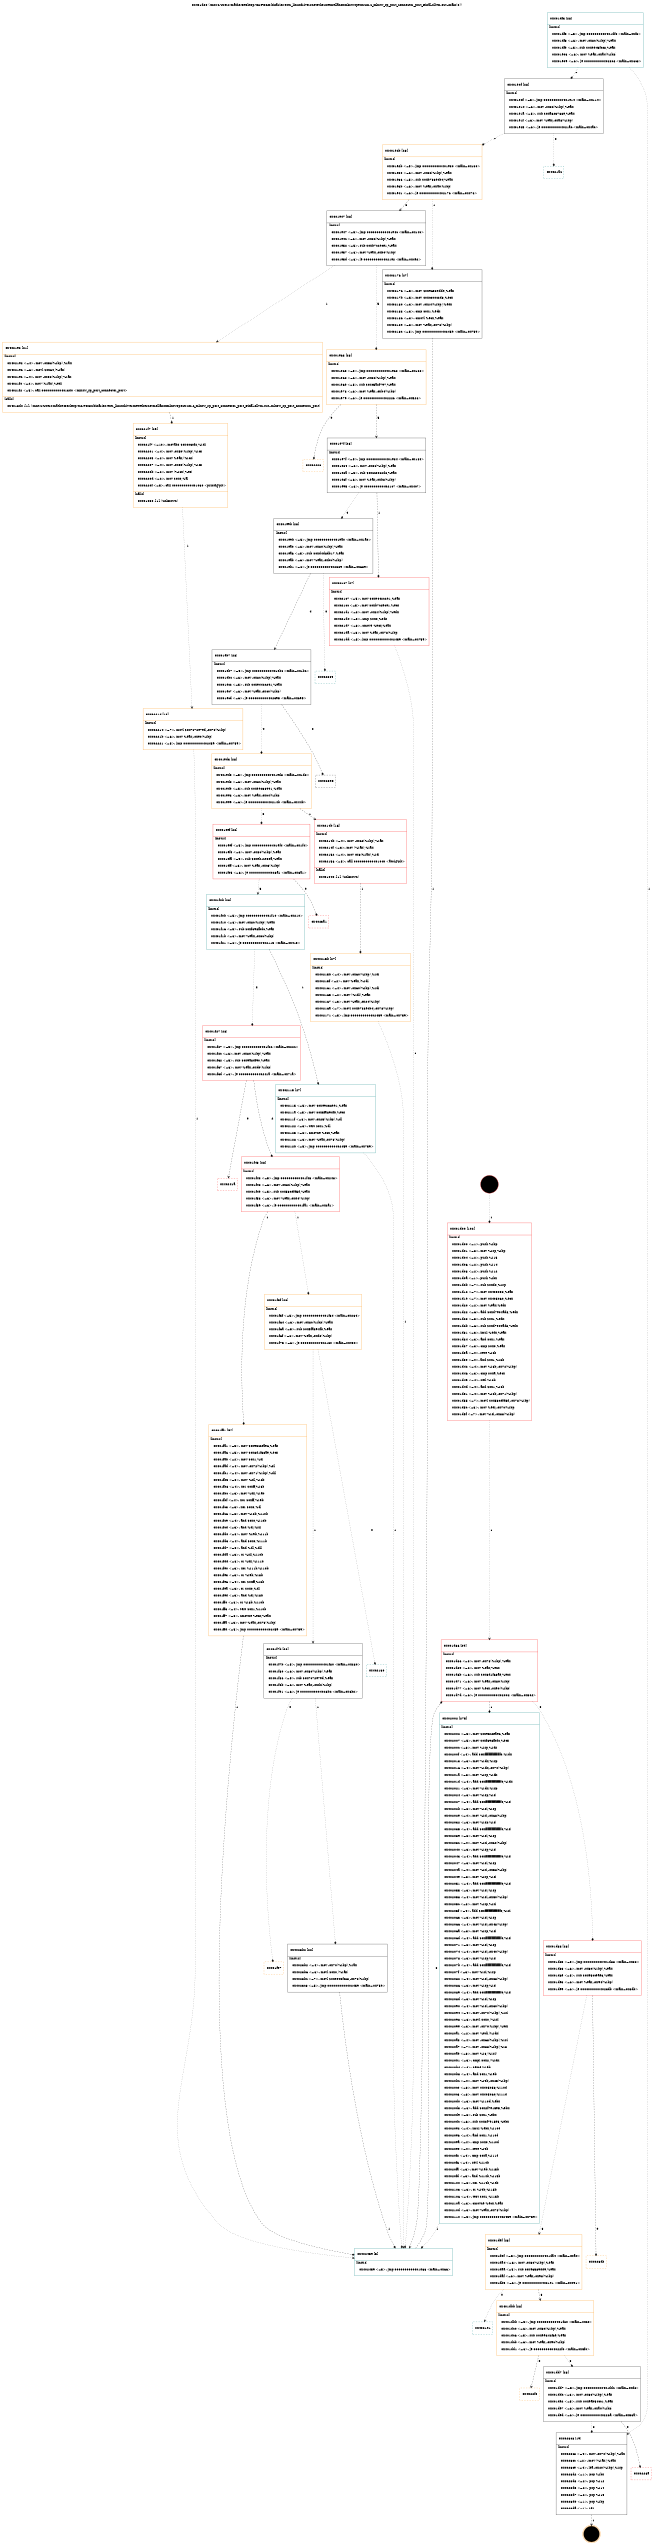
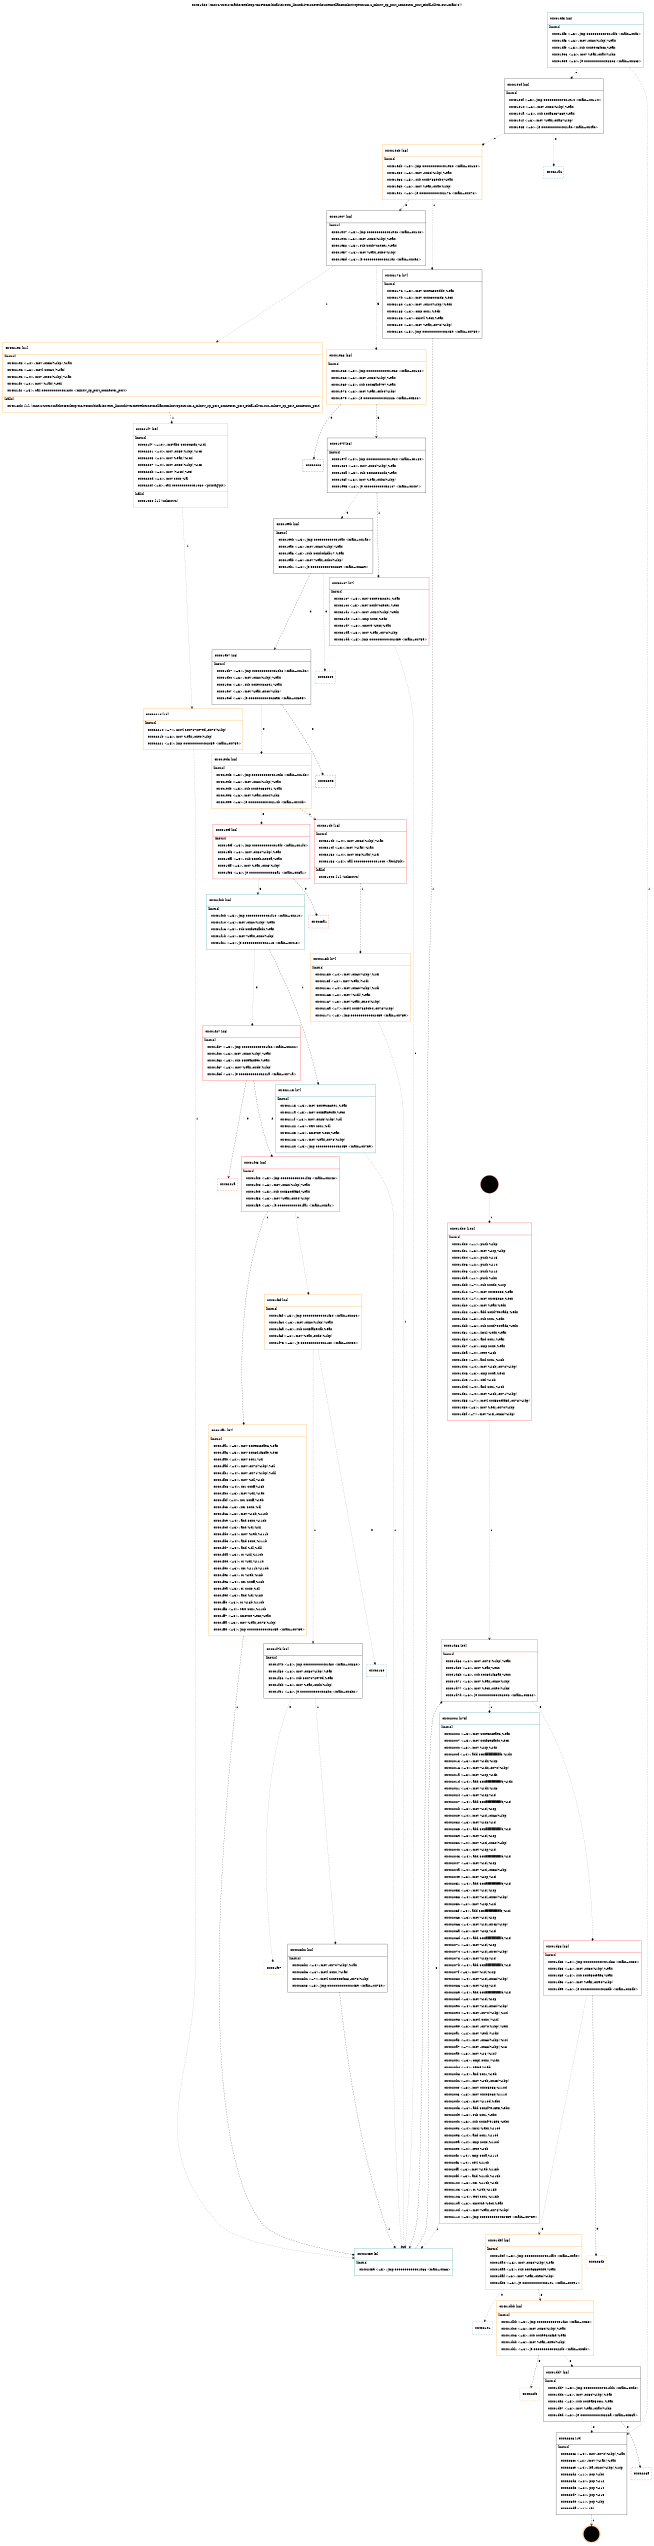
(313, 465) -> (313, 465)
